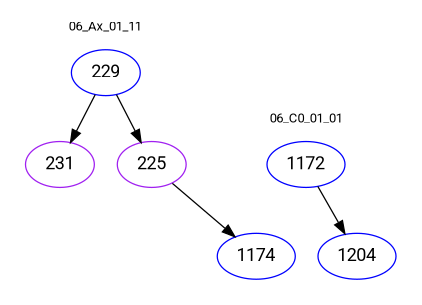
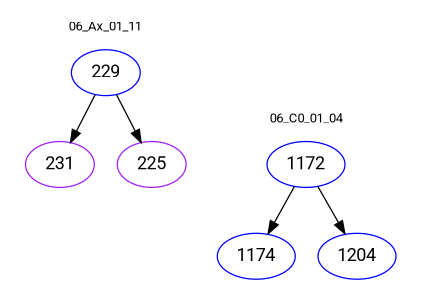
(307, 119) -> (307, 119)
(199, 206) -> (284, 204)
